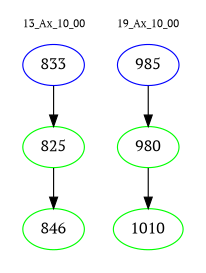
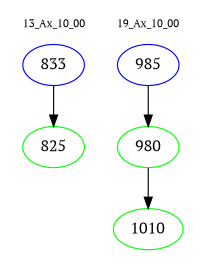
(54, 229) -> none
